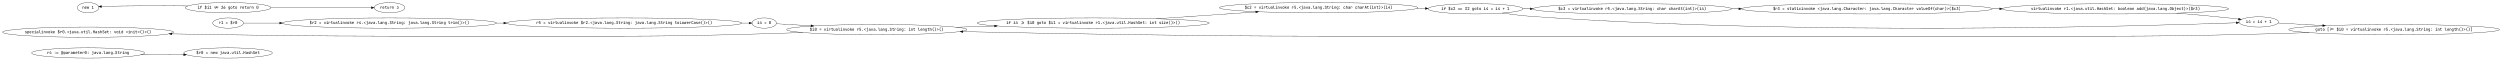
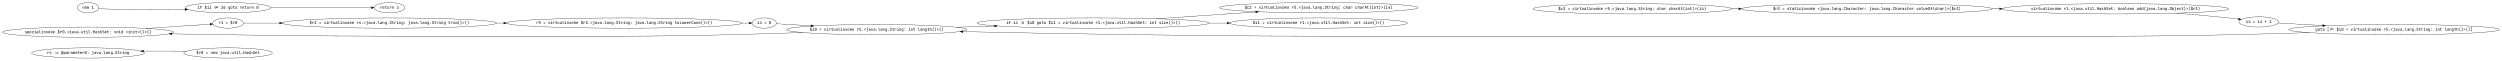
(145, 6) -> (142, 10)
(1475, 9) -> none
none -> (1319, 23)
none -> (178, 26)
(162, 55) -> (165, 51)
